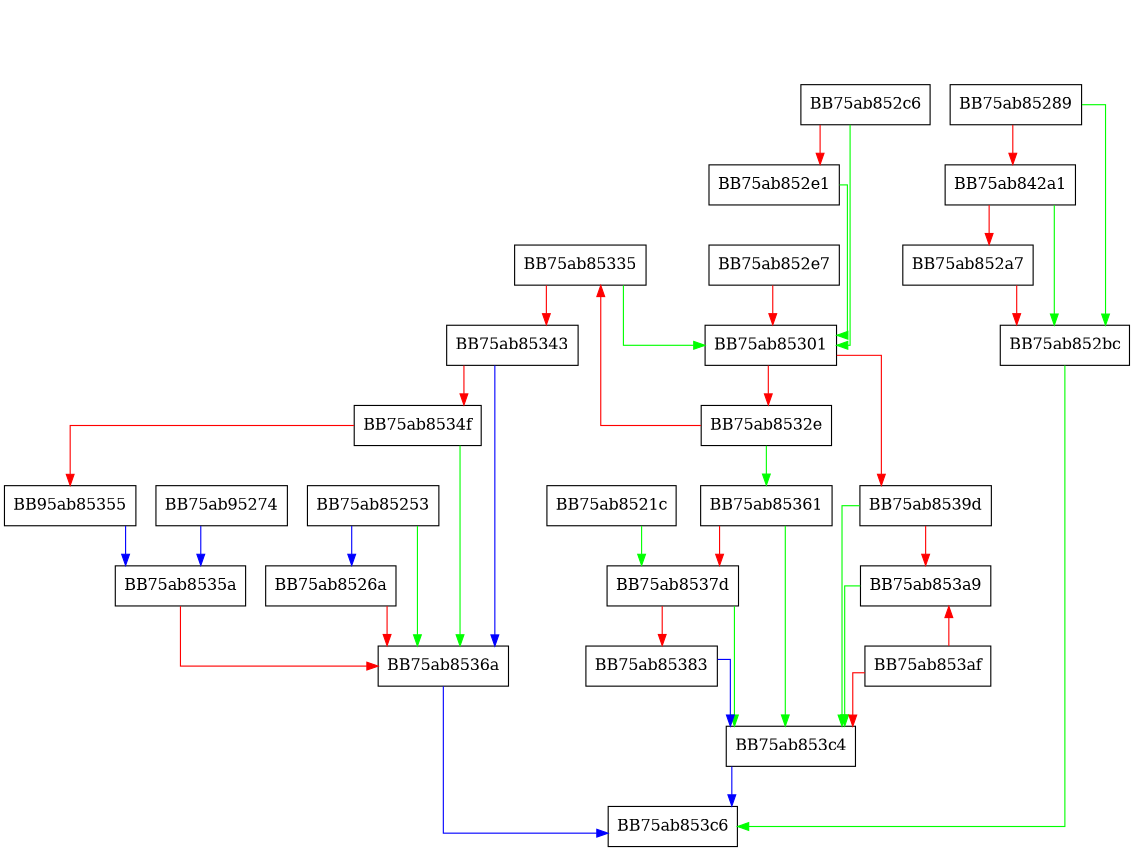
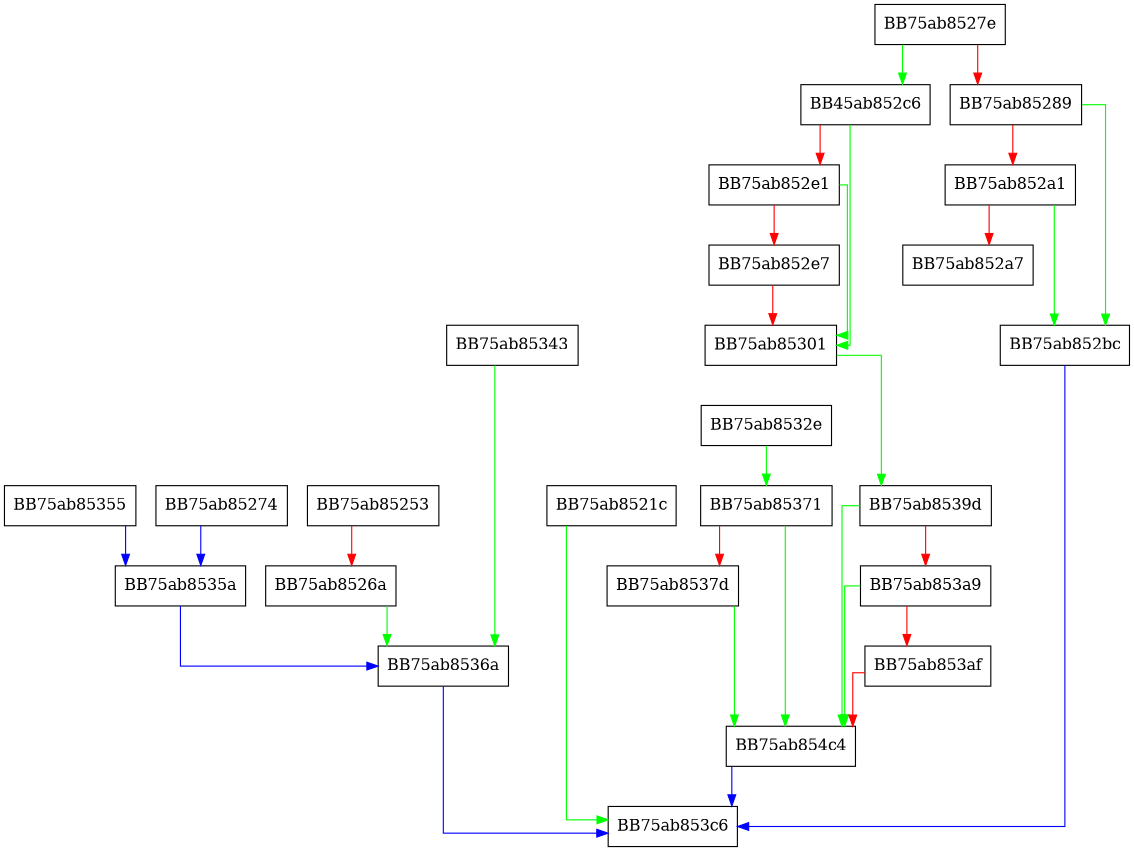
none -> (940, 25)
(865, 105) -> (865, 105)
(1010, 185) -> (1010, 185)
none -> (774, 219)
(580, 265) -> none
(1017, 300) -> none
(768, 380) -> none
(881, 392) -> (881, 392)
(418, 426) -> none
(495, 500) -> (495, 500)
(70, 506) -> (70, 506)
(222, 506) -> (222, 506)
(766, 506) -> (766, 506)
(352, 540) -> (352, 540)
(642, 540) -> (566, 688)
(417, 580) -> none
(387, 620) -> (387, 620)
(949, 632) -> (907, 620)
(244, 666) -> (244, 666)
(652, 666) -> none
(791, 746) -> (791, 746)
(1065, 754) -> (1065, 754)
